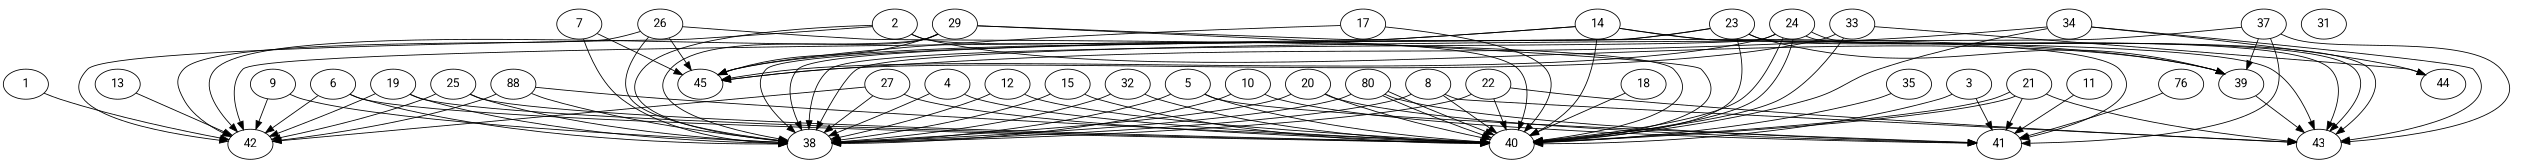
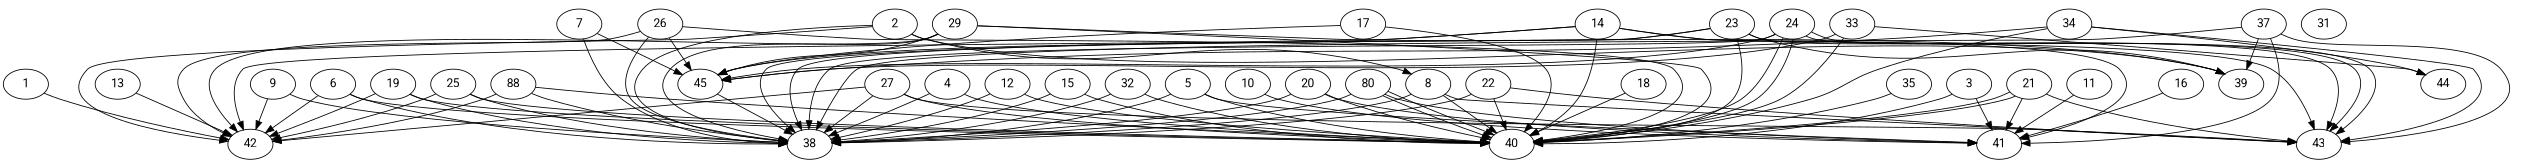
(1244, 42) -> (1157, 54)
(2181, 84) -> (2181, 84)
(2277, 112) -> (1387, 122)
(1038, 132) -> (751, 112)
